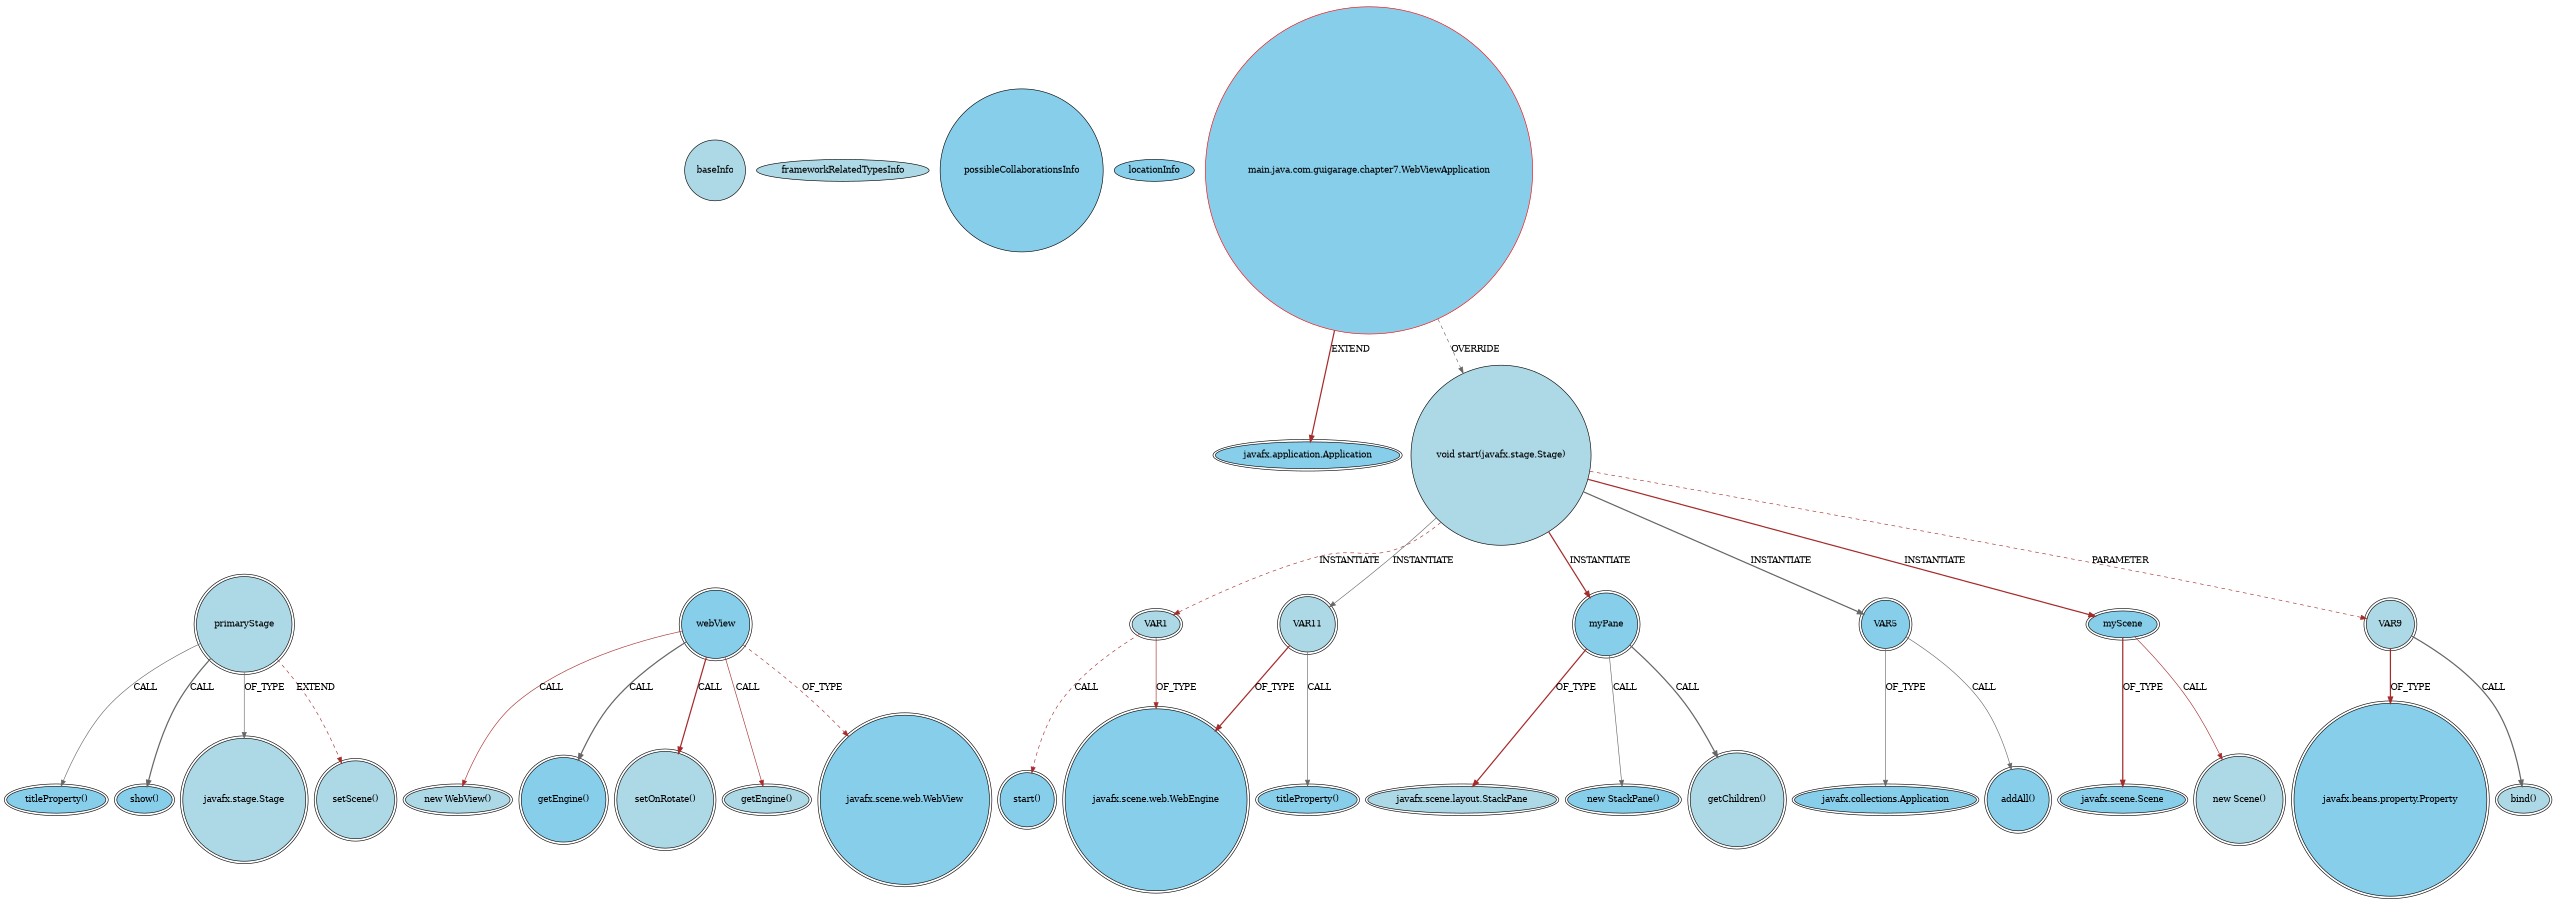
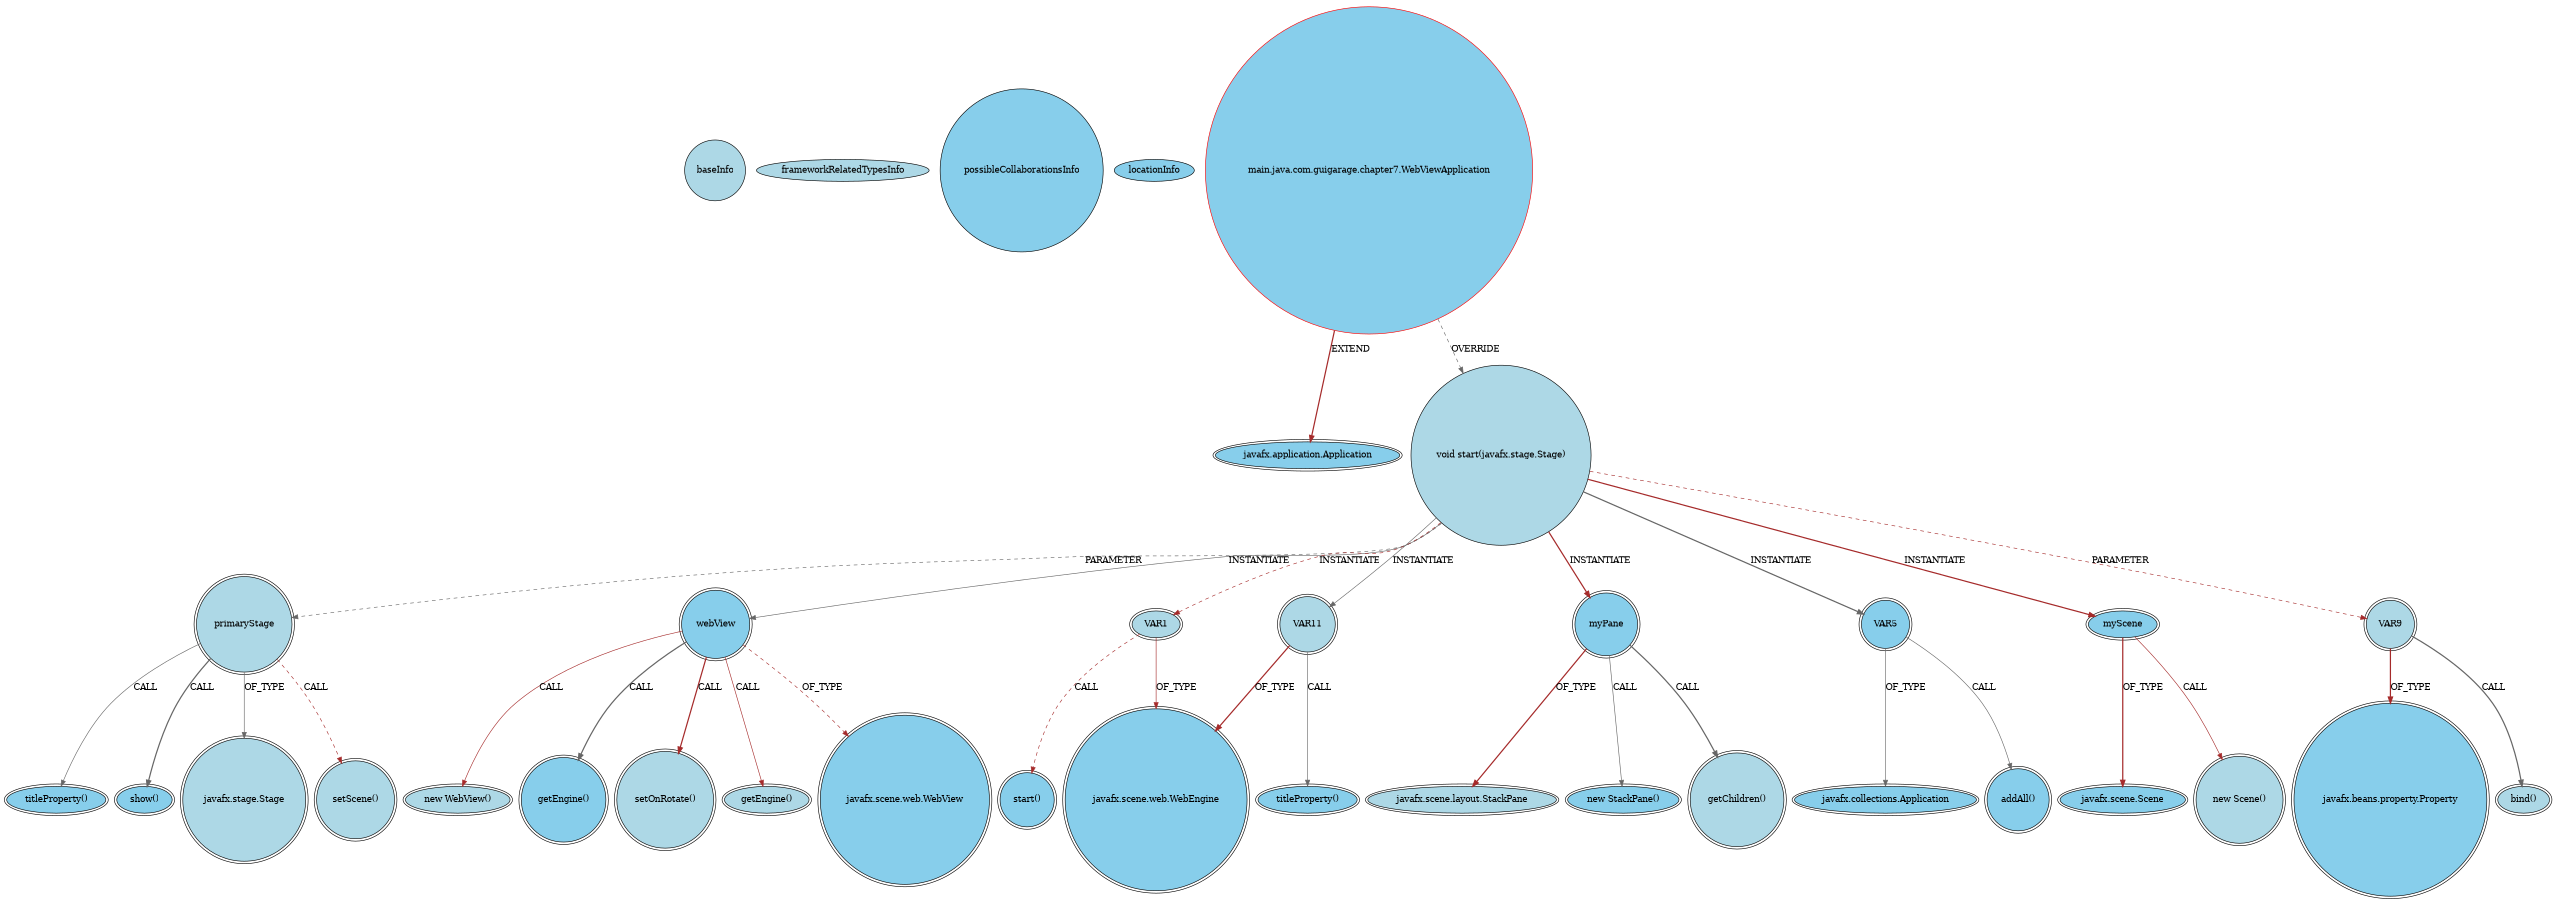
none -> (872, 564)
none -> (1101, 570)
(316, 688) -> (316, 688)
